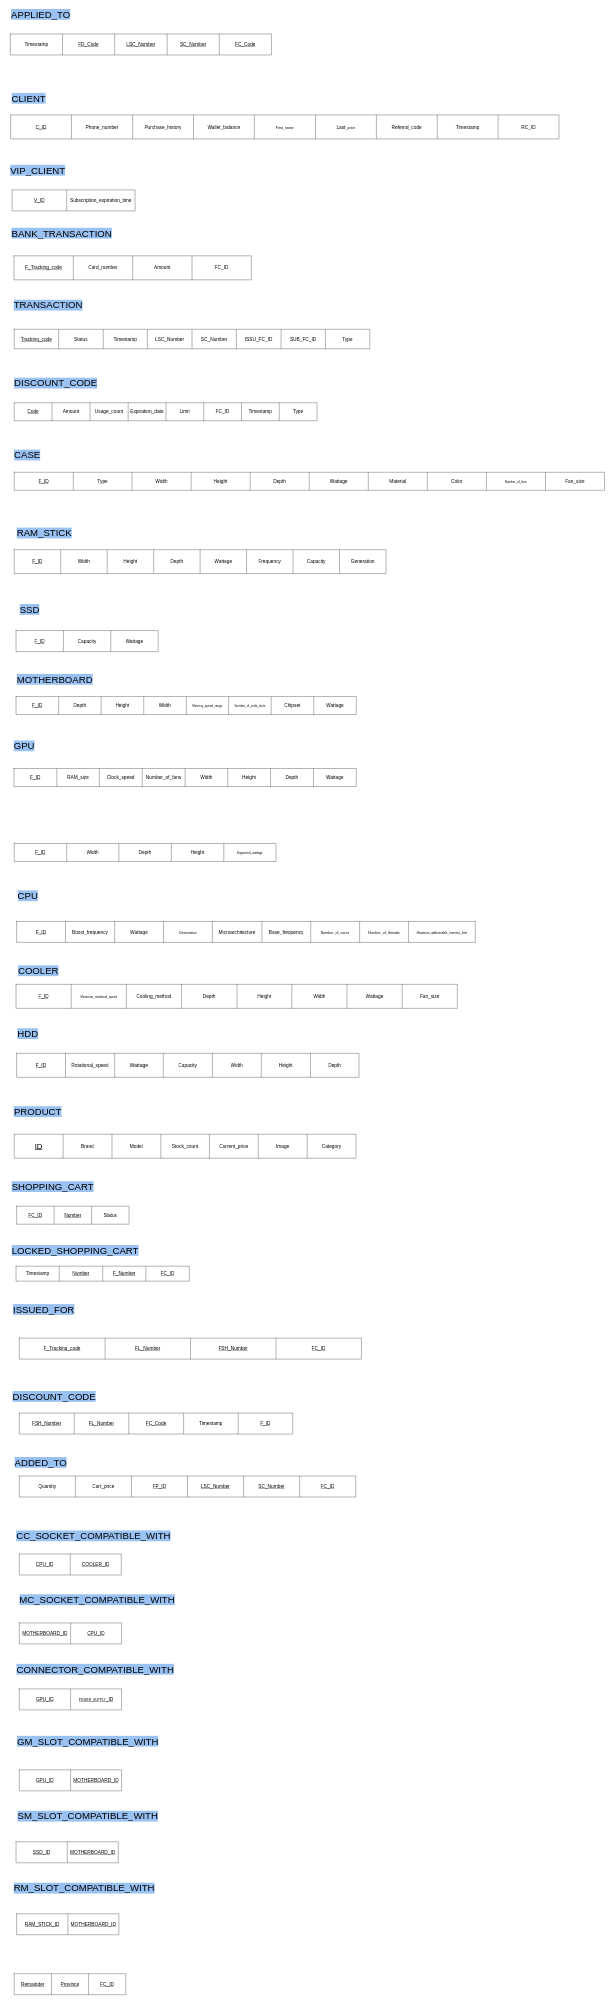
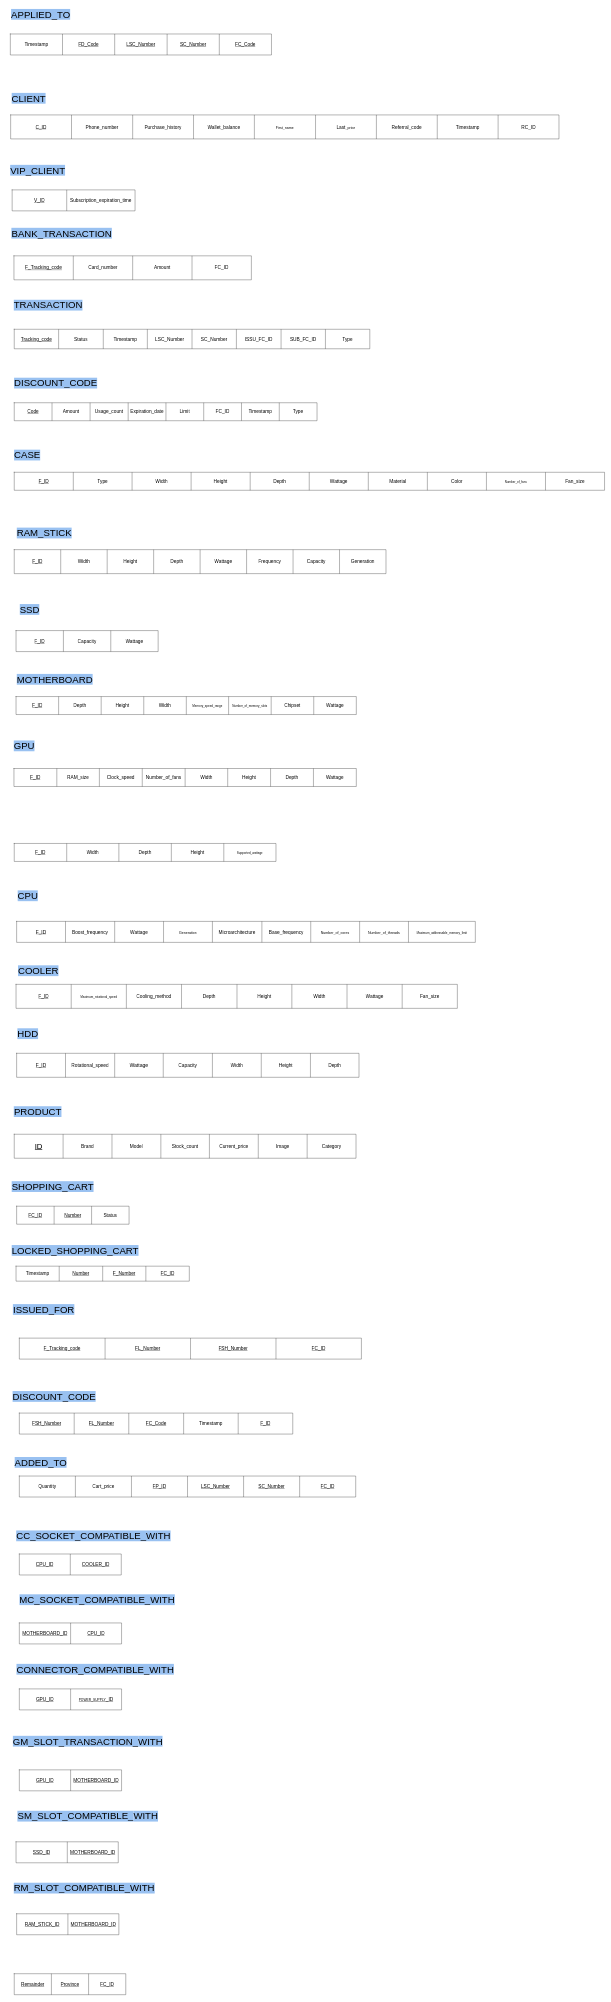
(250, 705) -> (250, 705)
(88, 1742) -> (88, 1742)
